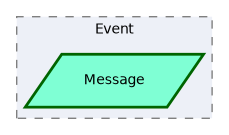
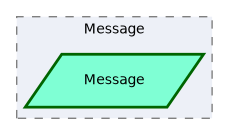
(114, 30) -> (114, 30)
